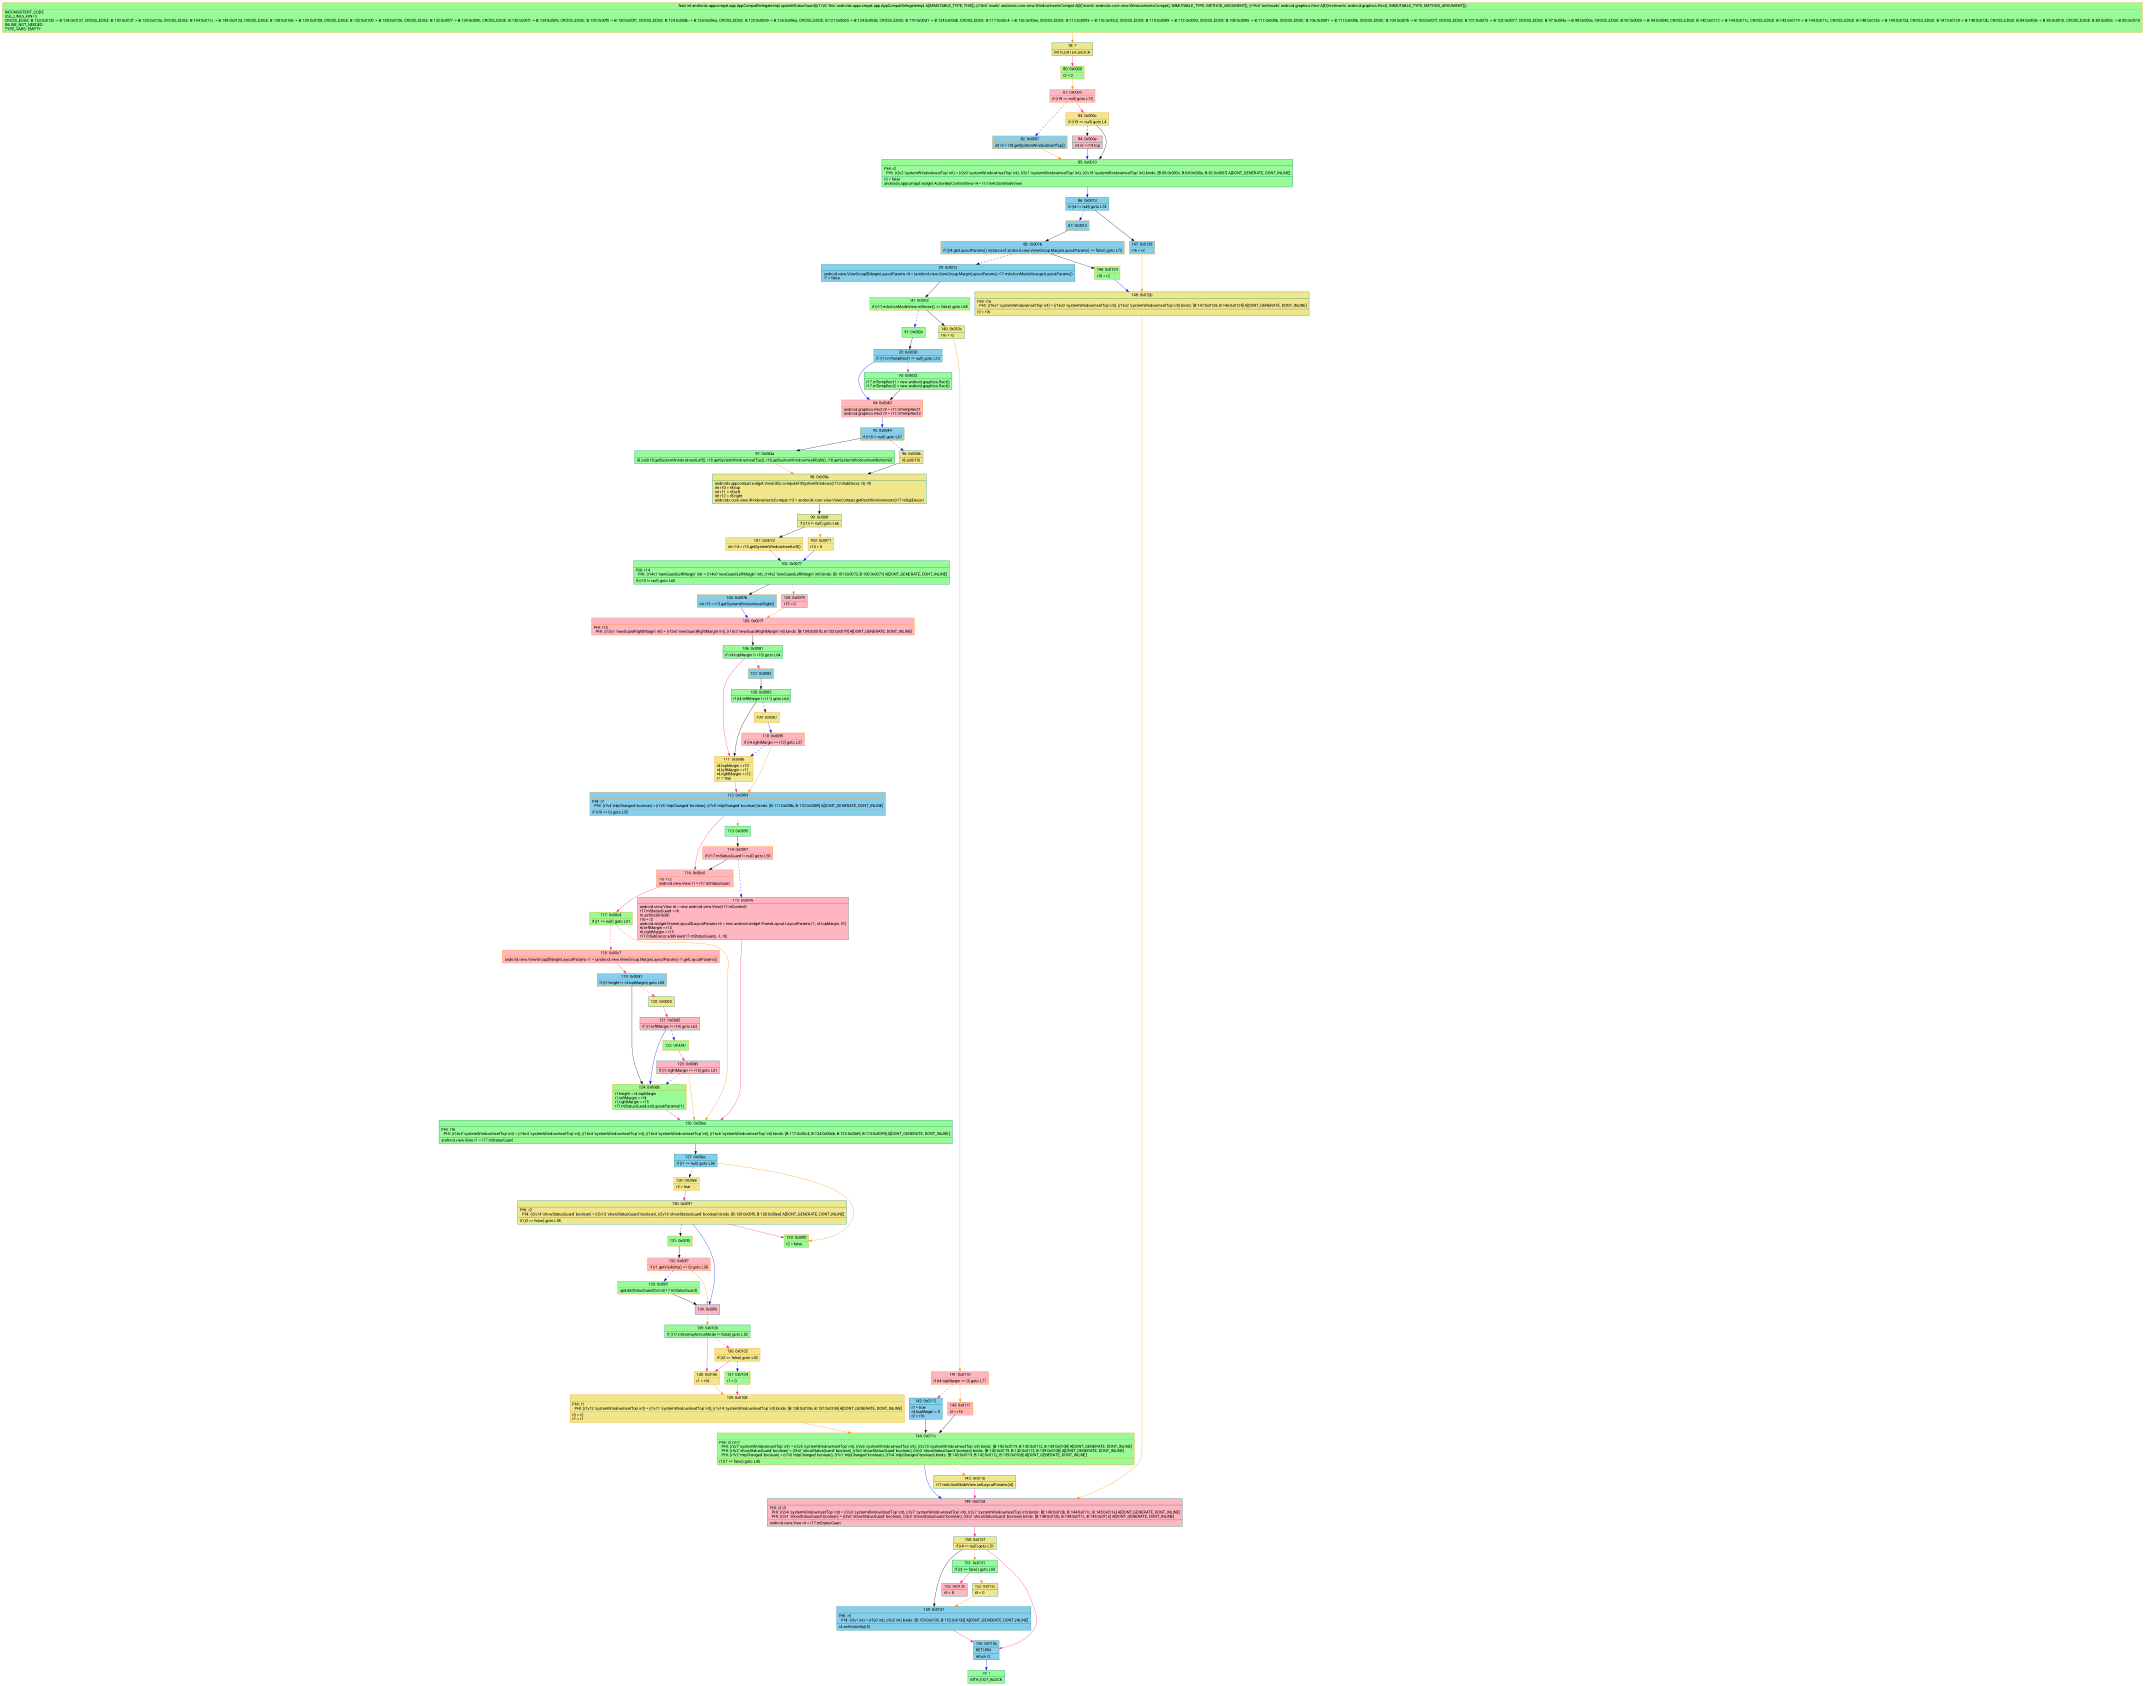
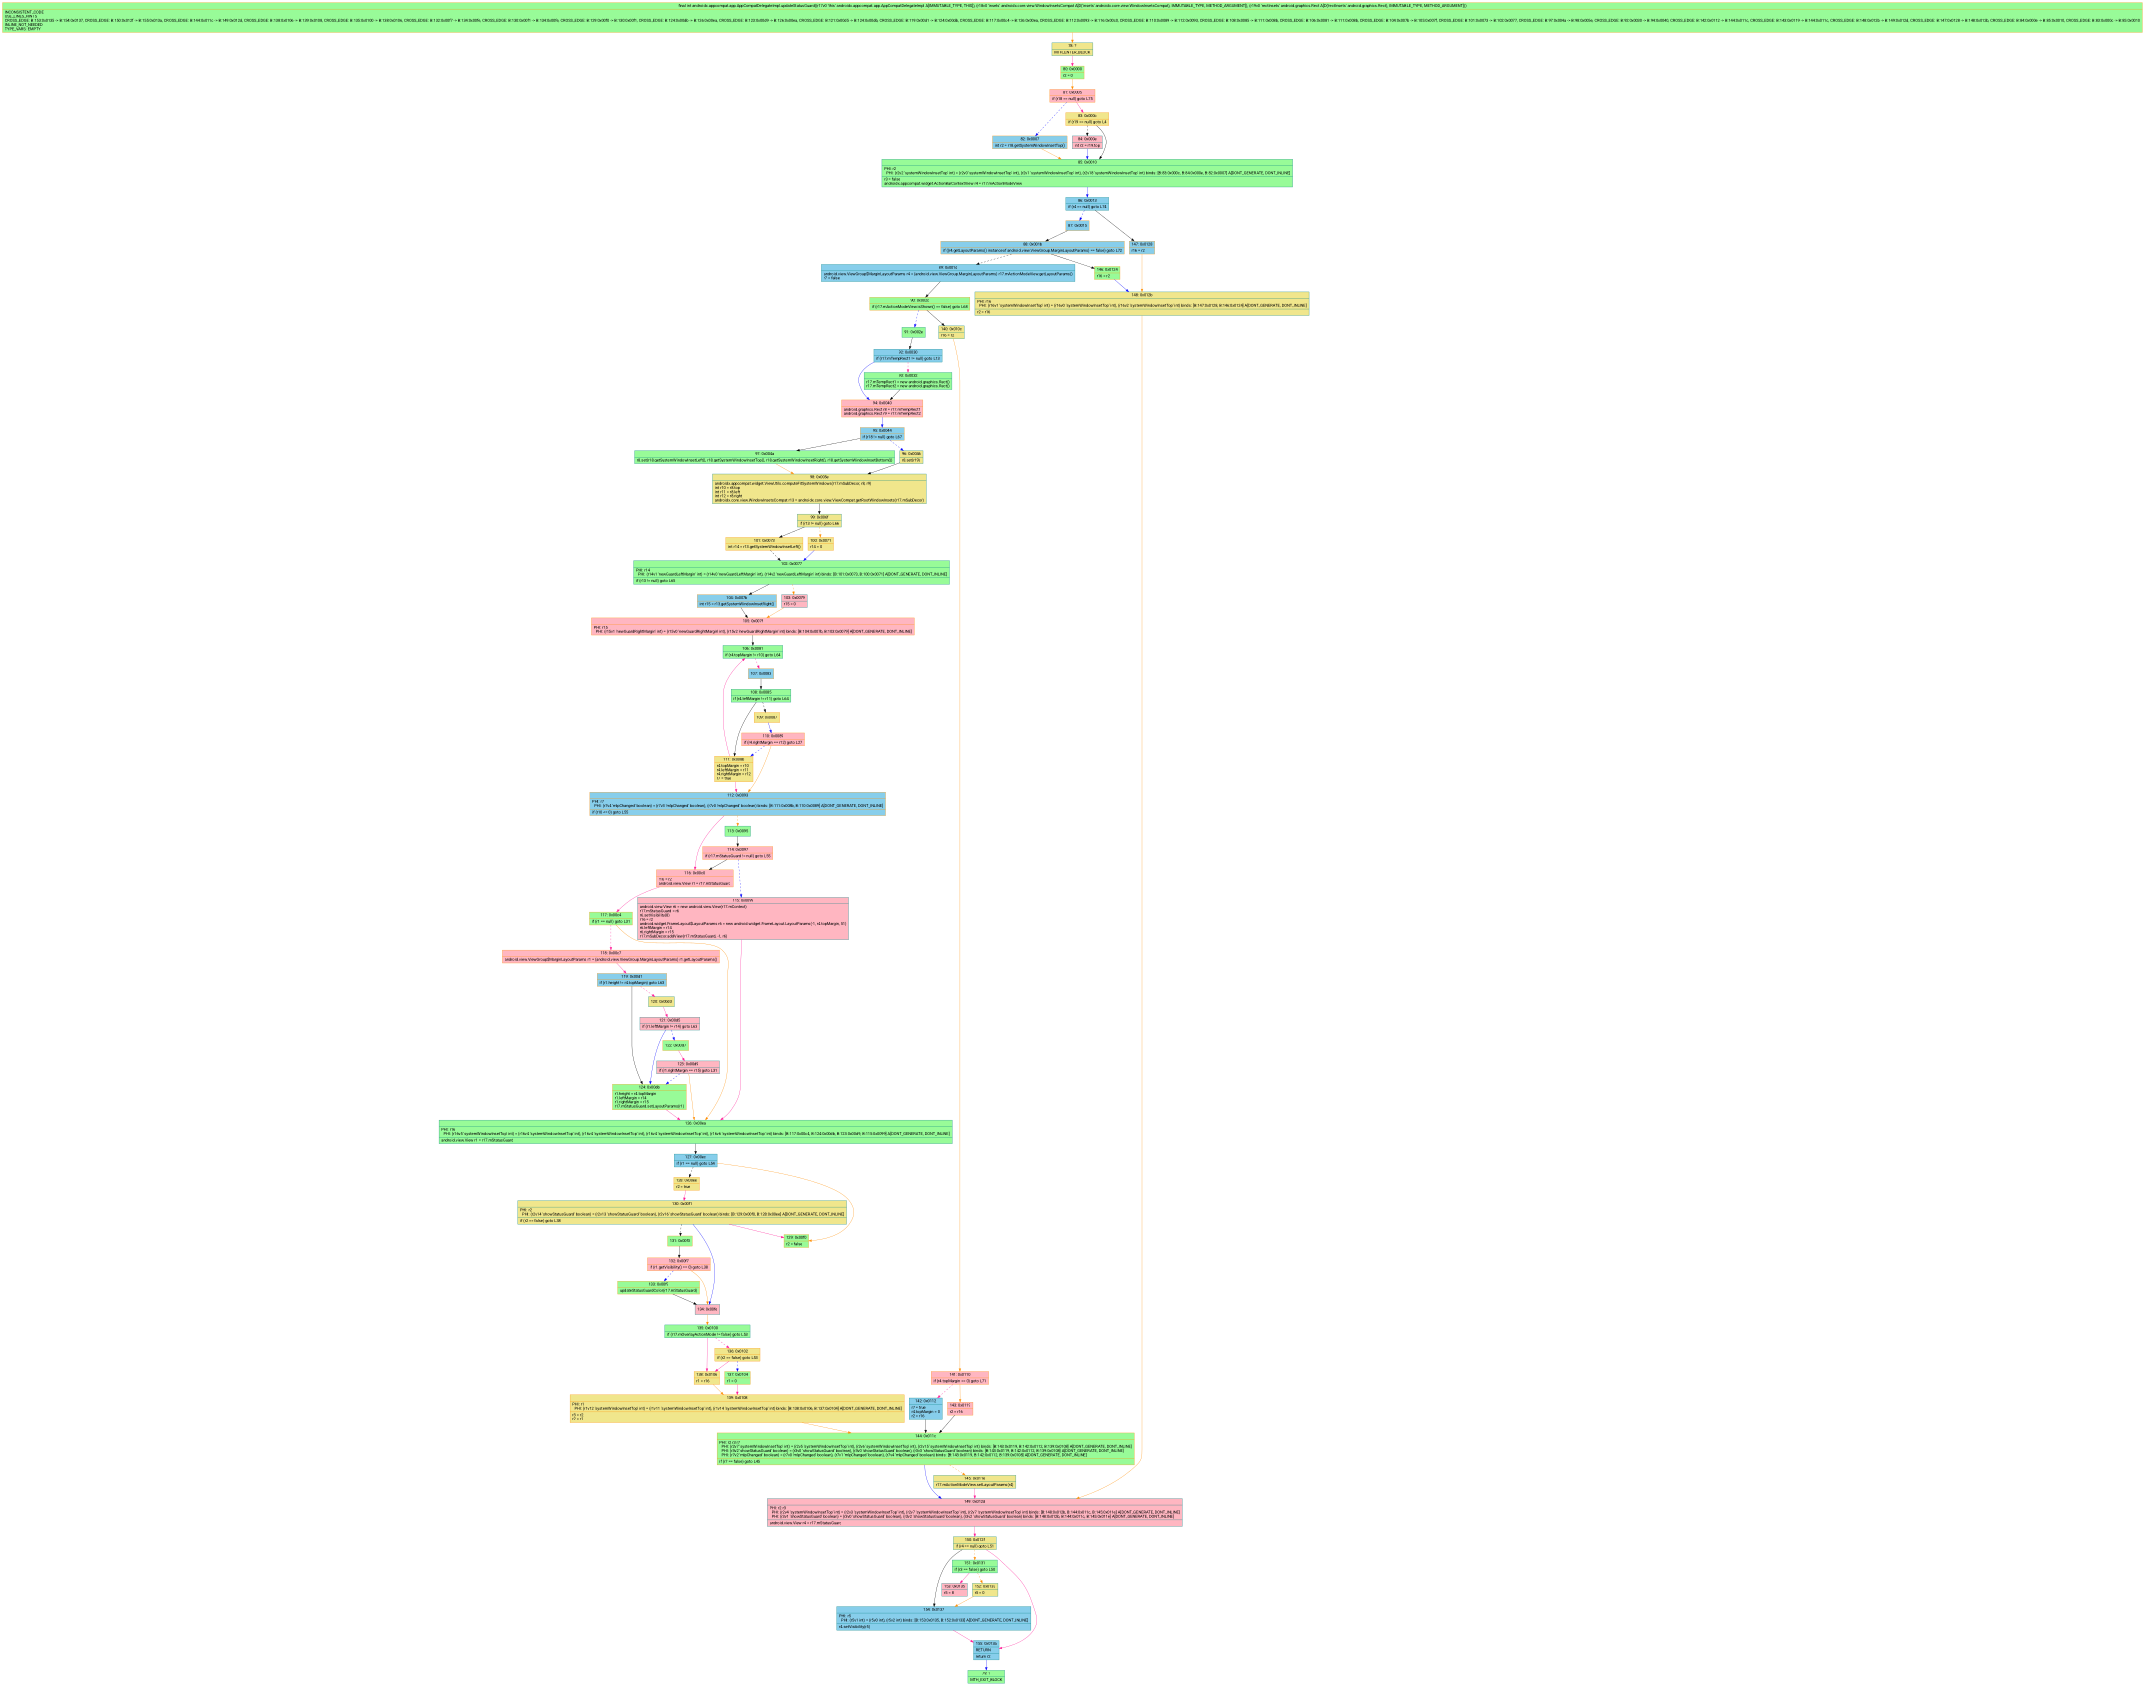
(743, 612) -> (743, 612)
(723, 703) -> (723, 705)
